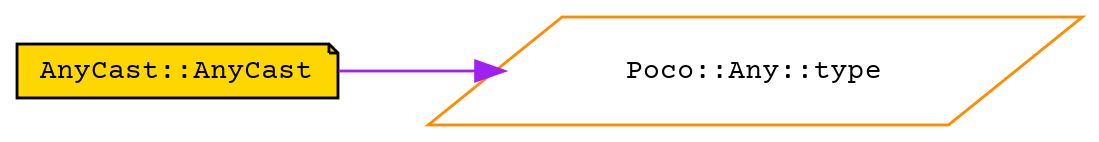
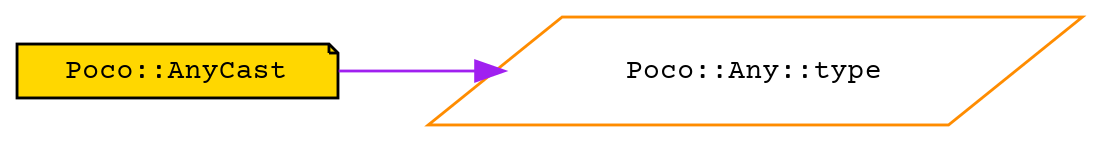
(178, 71) -> (178, 71)
